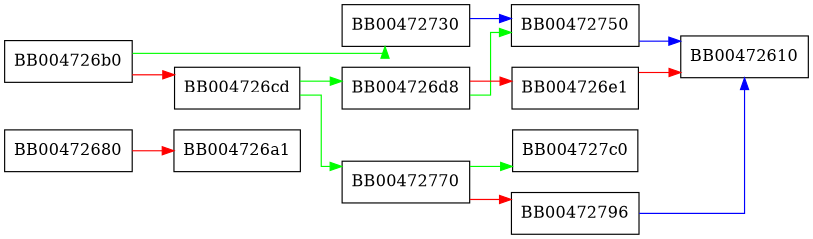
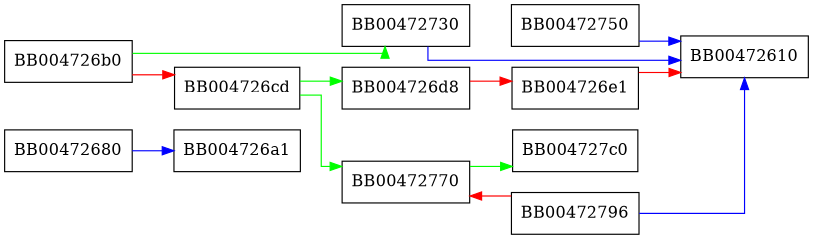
(485, 19) -> (542, 60)
(491, 70) -> none
(147, 151) -> (147, 151)
(485, 199) -> (496, 196)
